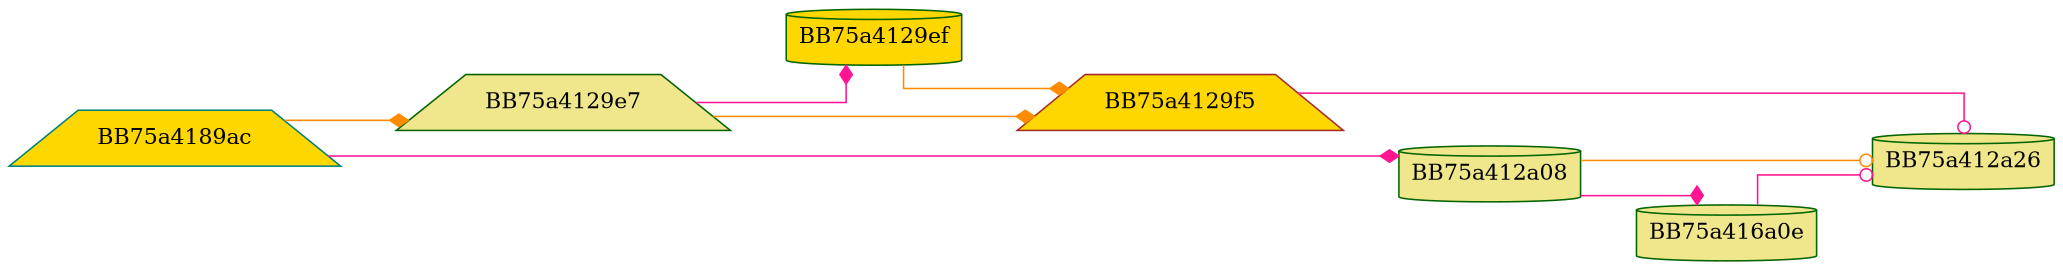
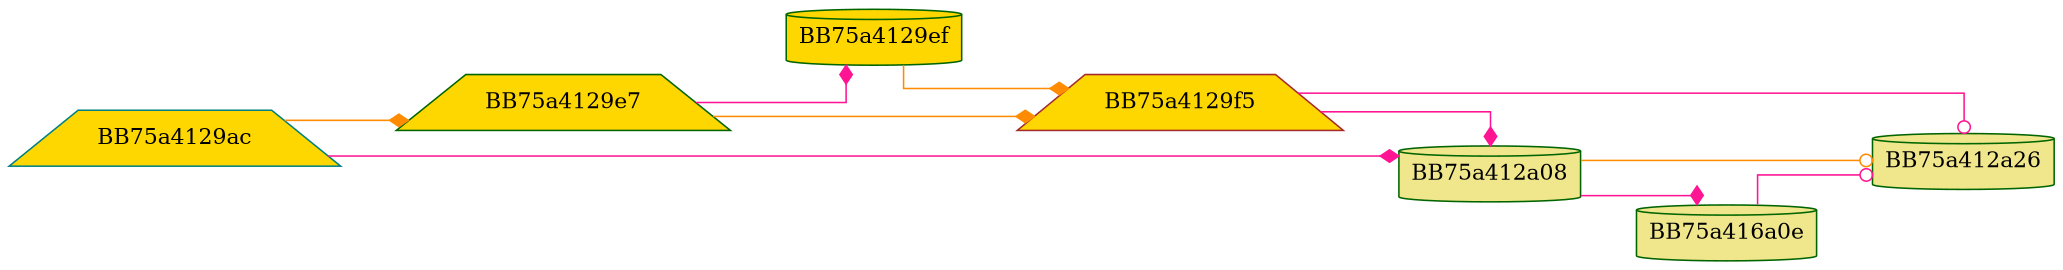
(563, 102) -> (563, 102)
none -> (1413, 112)
(175, 138) -> (175, 138)
